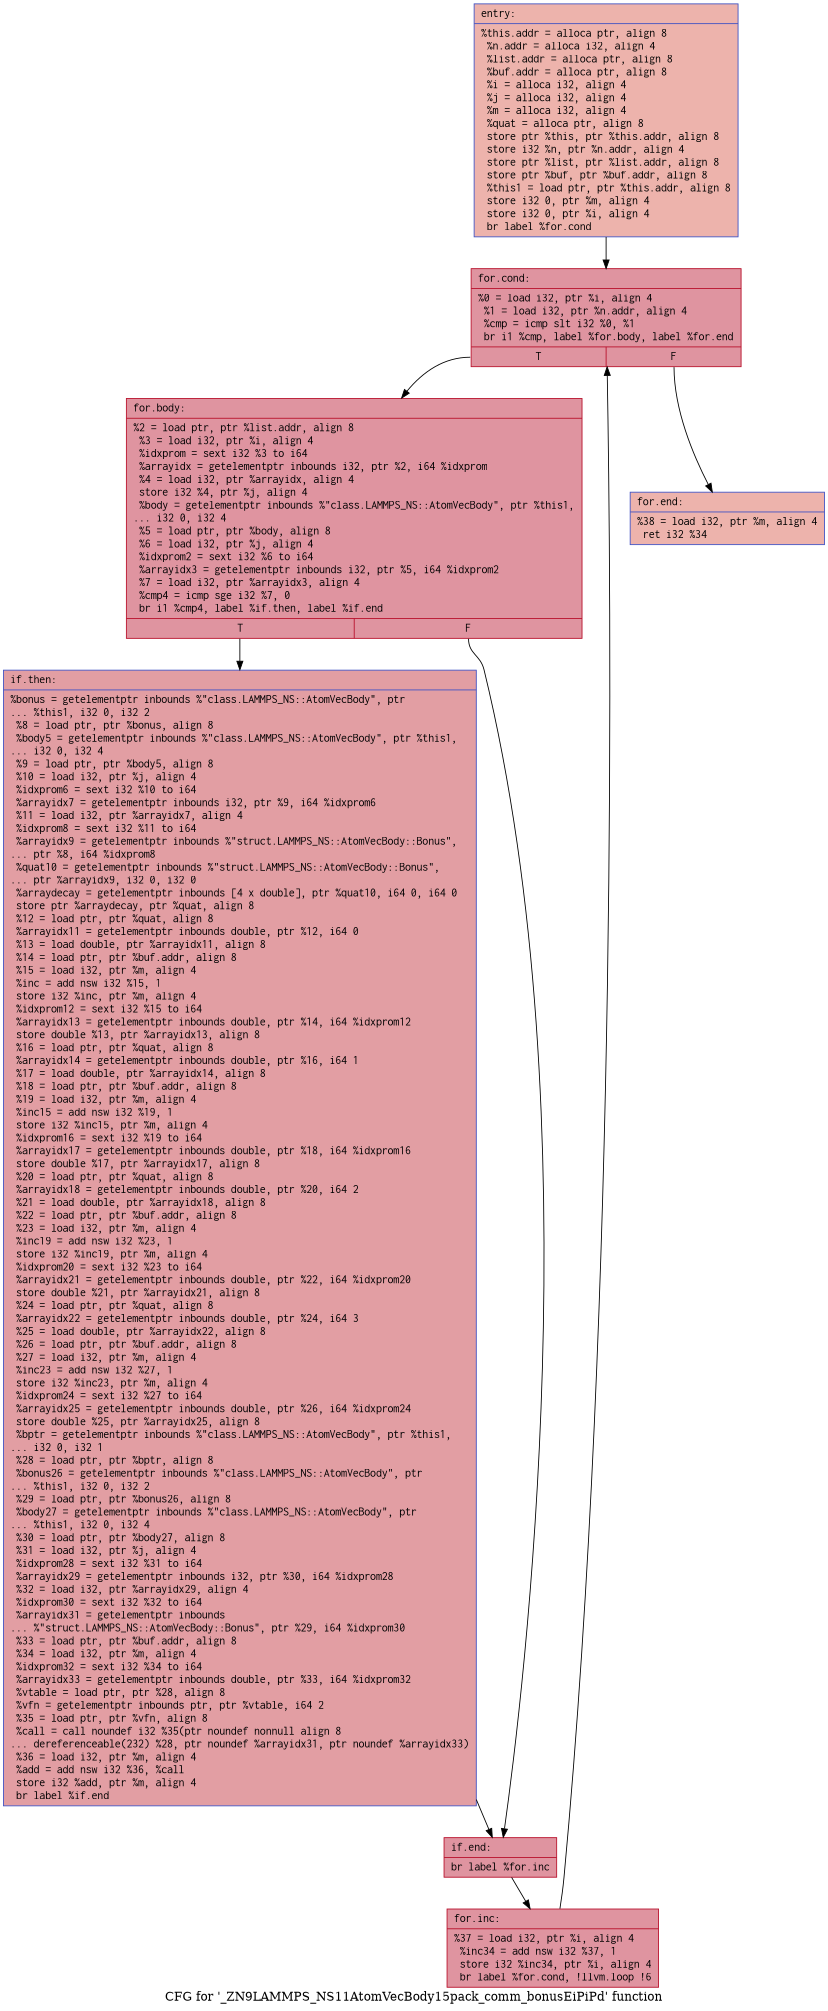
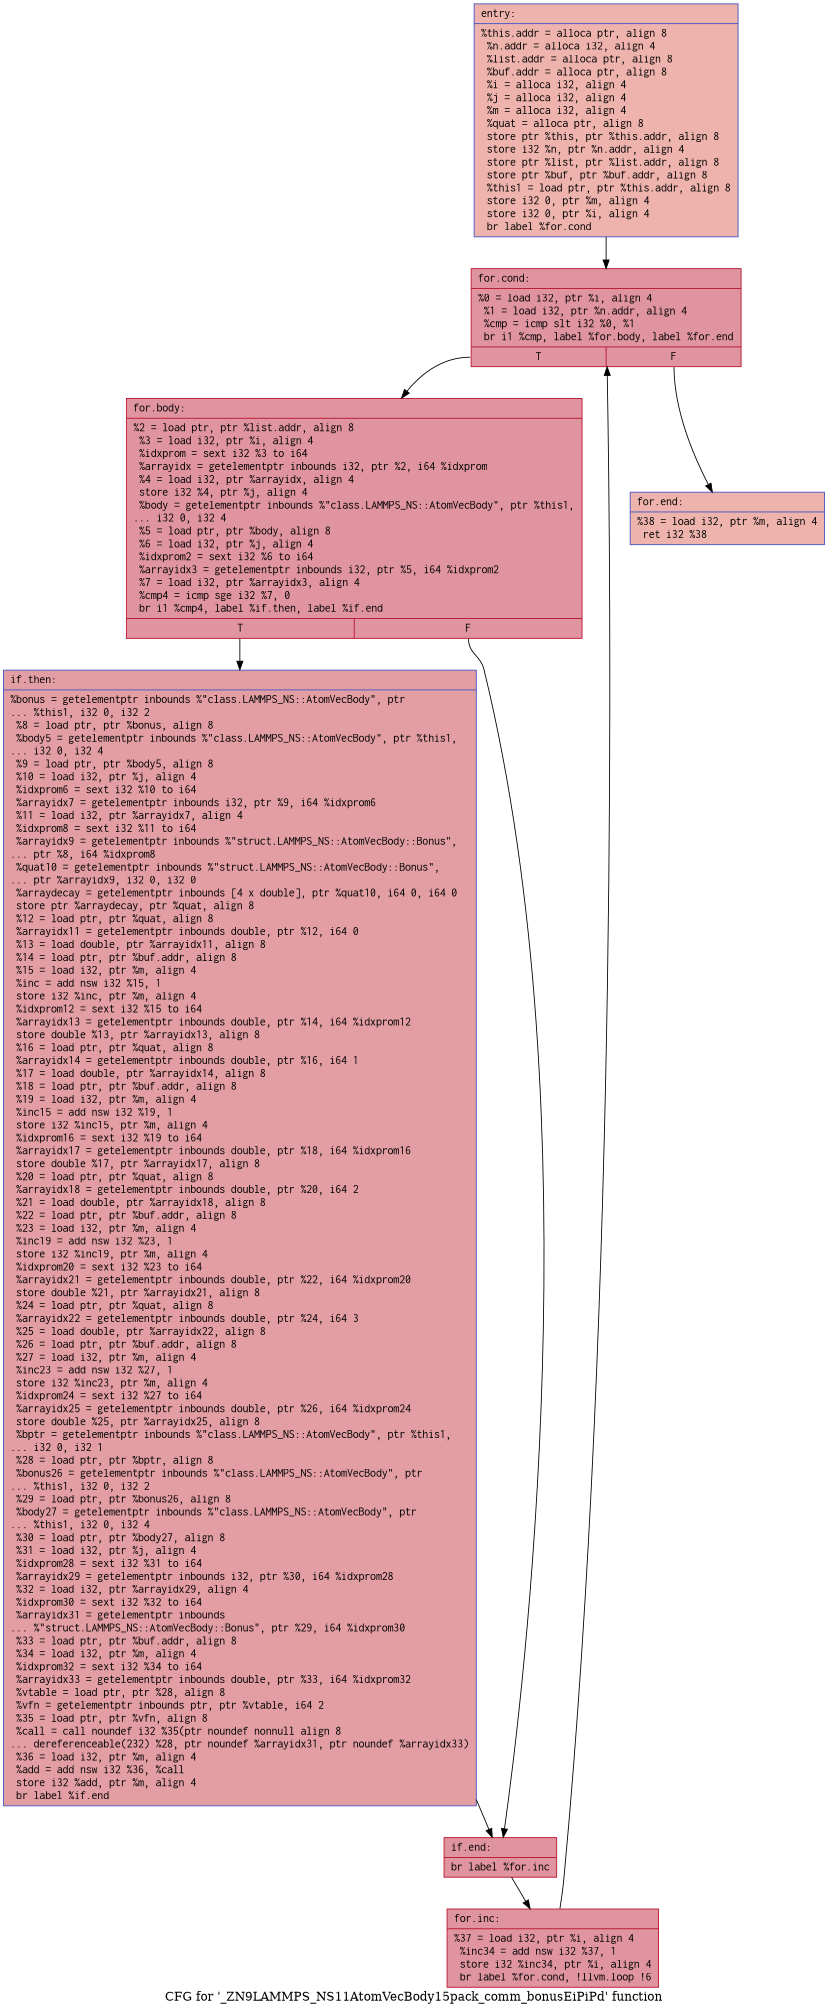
(672, 534) -> (672, 534)
